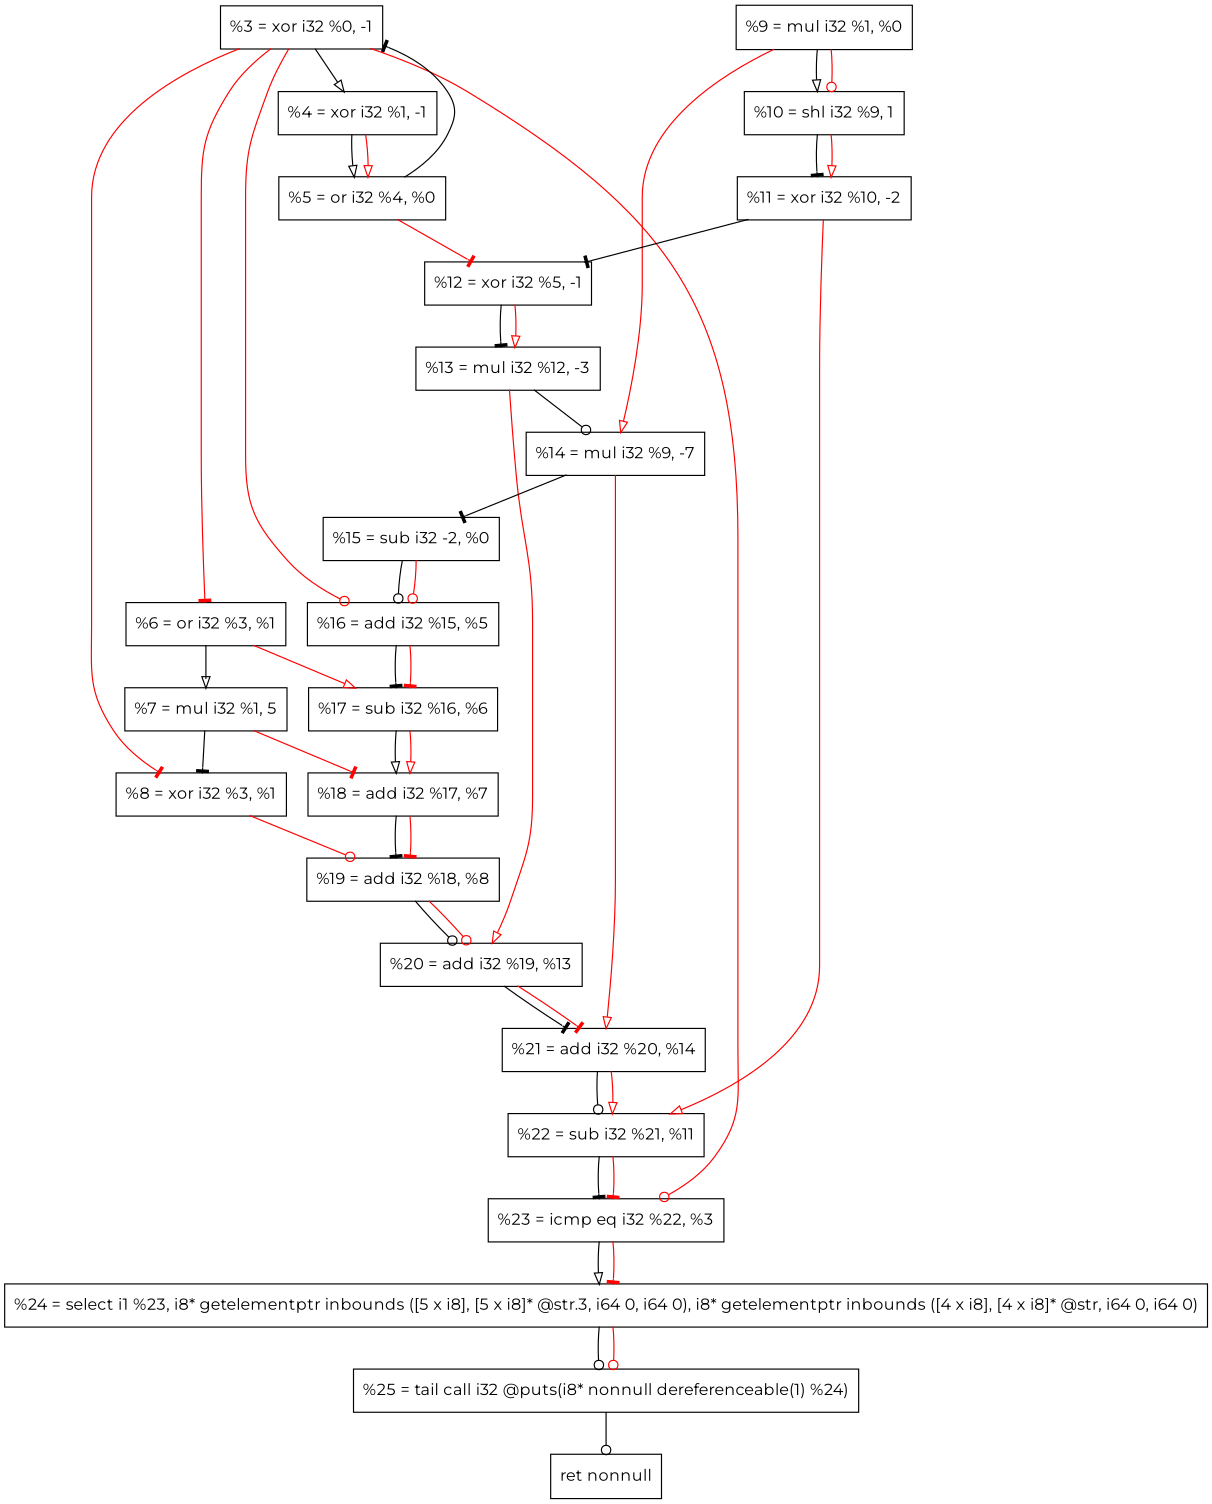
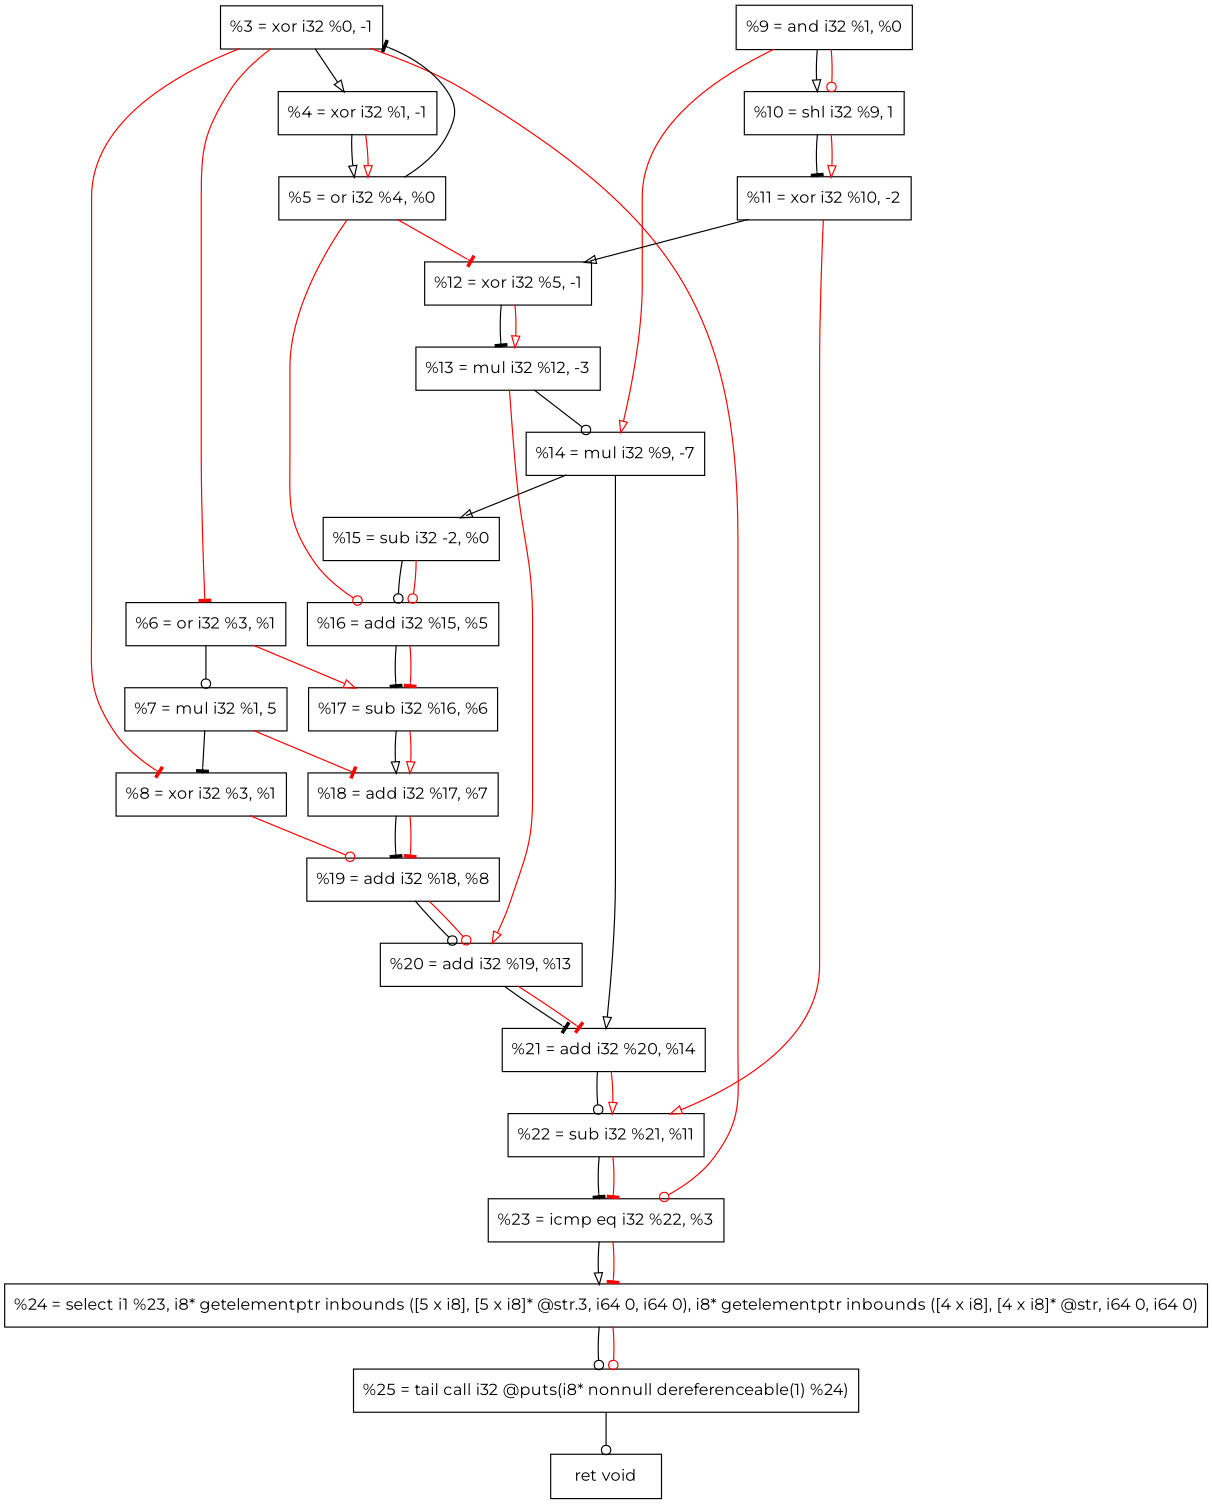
(824, 27) -> (824, 27)
(669, 240) -> (669, 240)
(246, 339) -> (290, 414)
(511, 497) -> (511, 497)
(206, 662) -> (206, 662)
(615, 746) -> (615, 746)
(606, 1476) -> (606, 1476)
